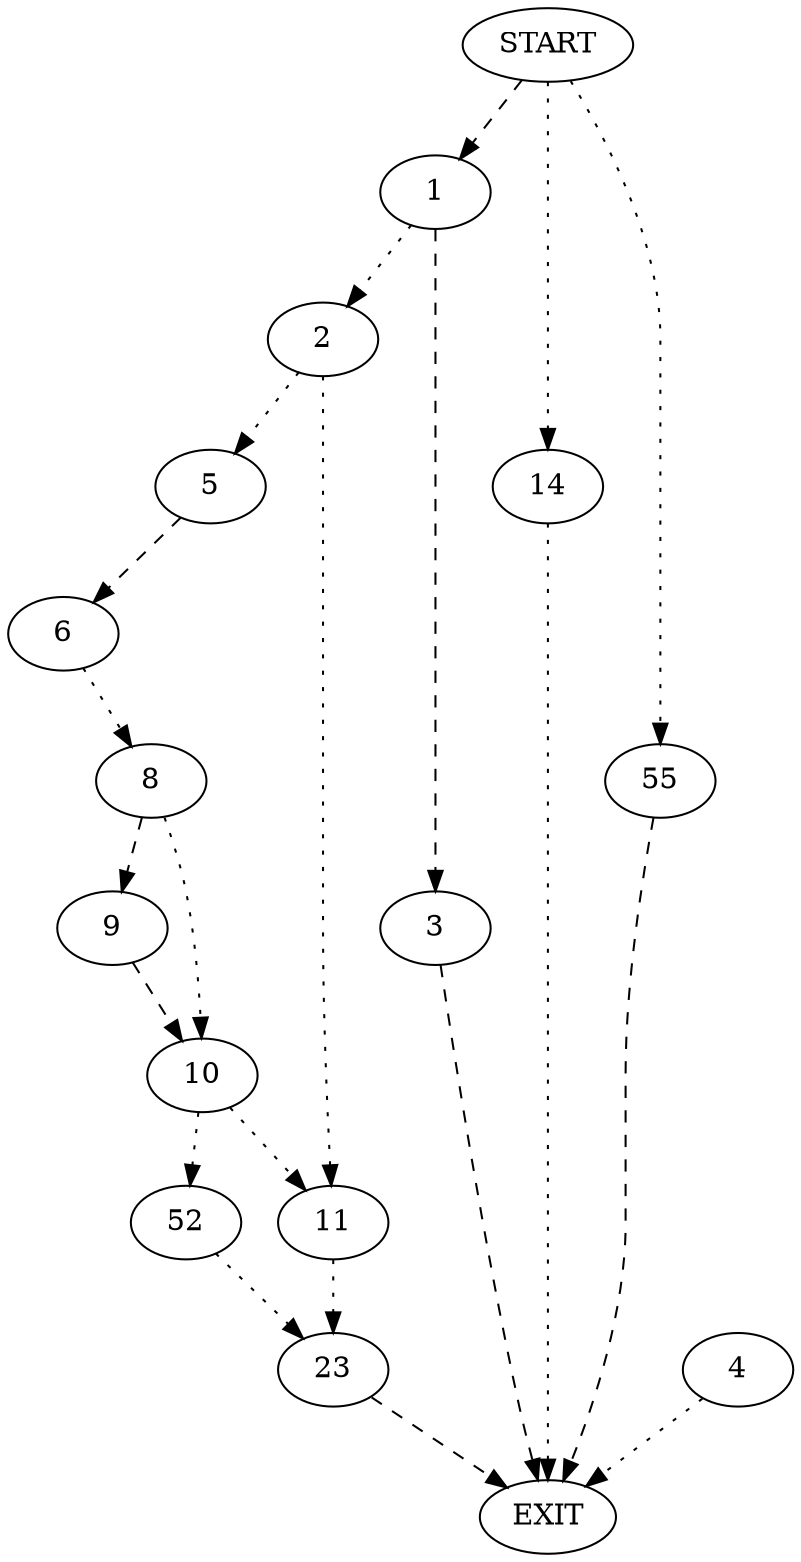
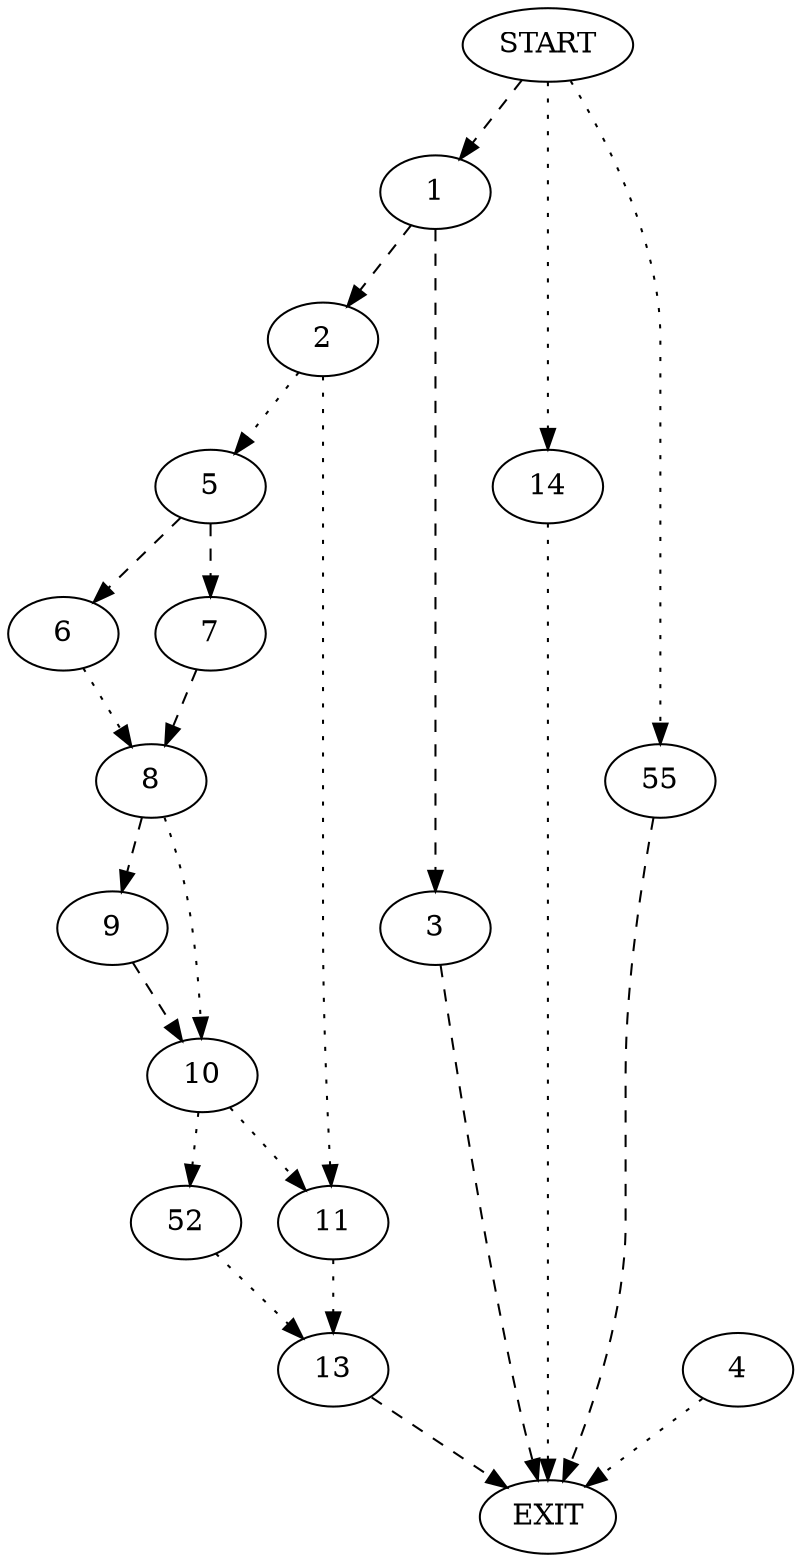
(386, 258) -> (386, 258)
none -> (211, 634)
(333, 1370) -> (333, 1370)
